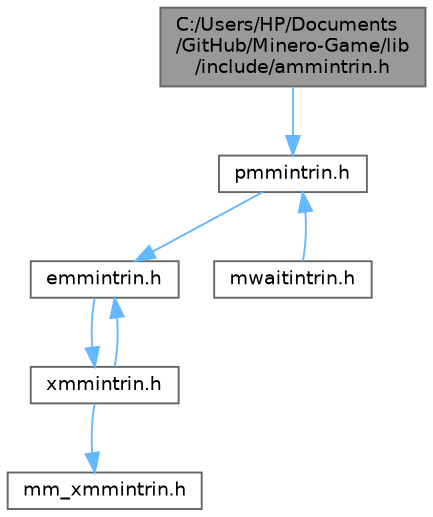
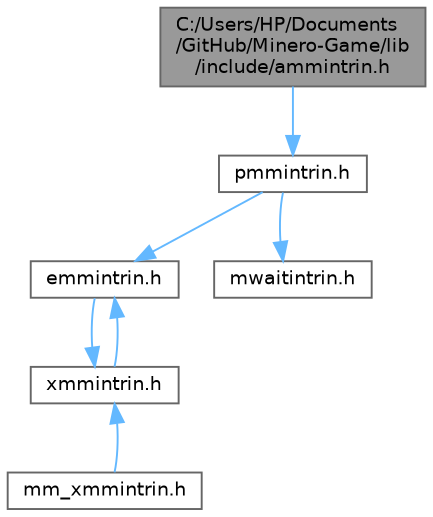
(306, 237) -> (280, 217)
(92, 428) -> (117, 448)
